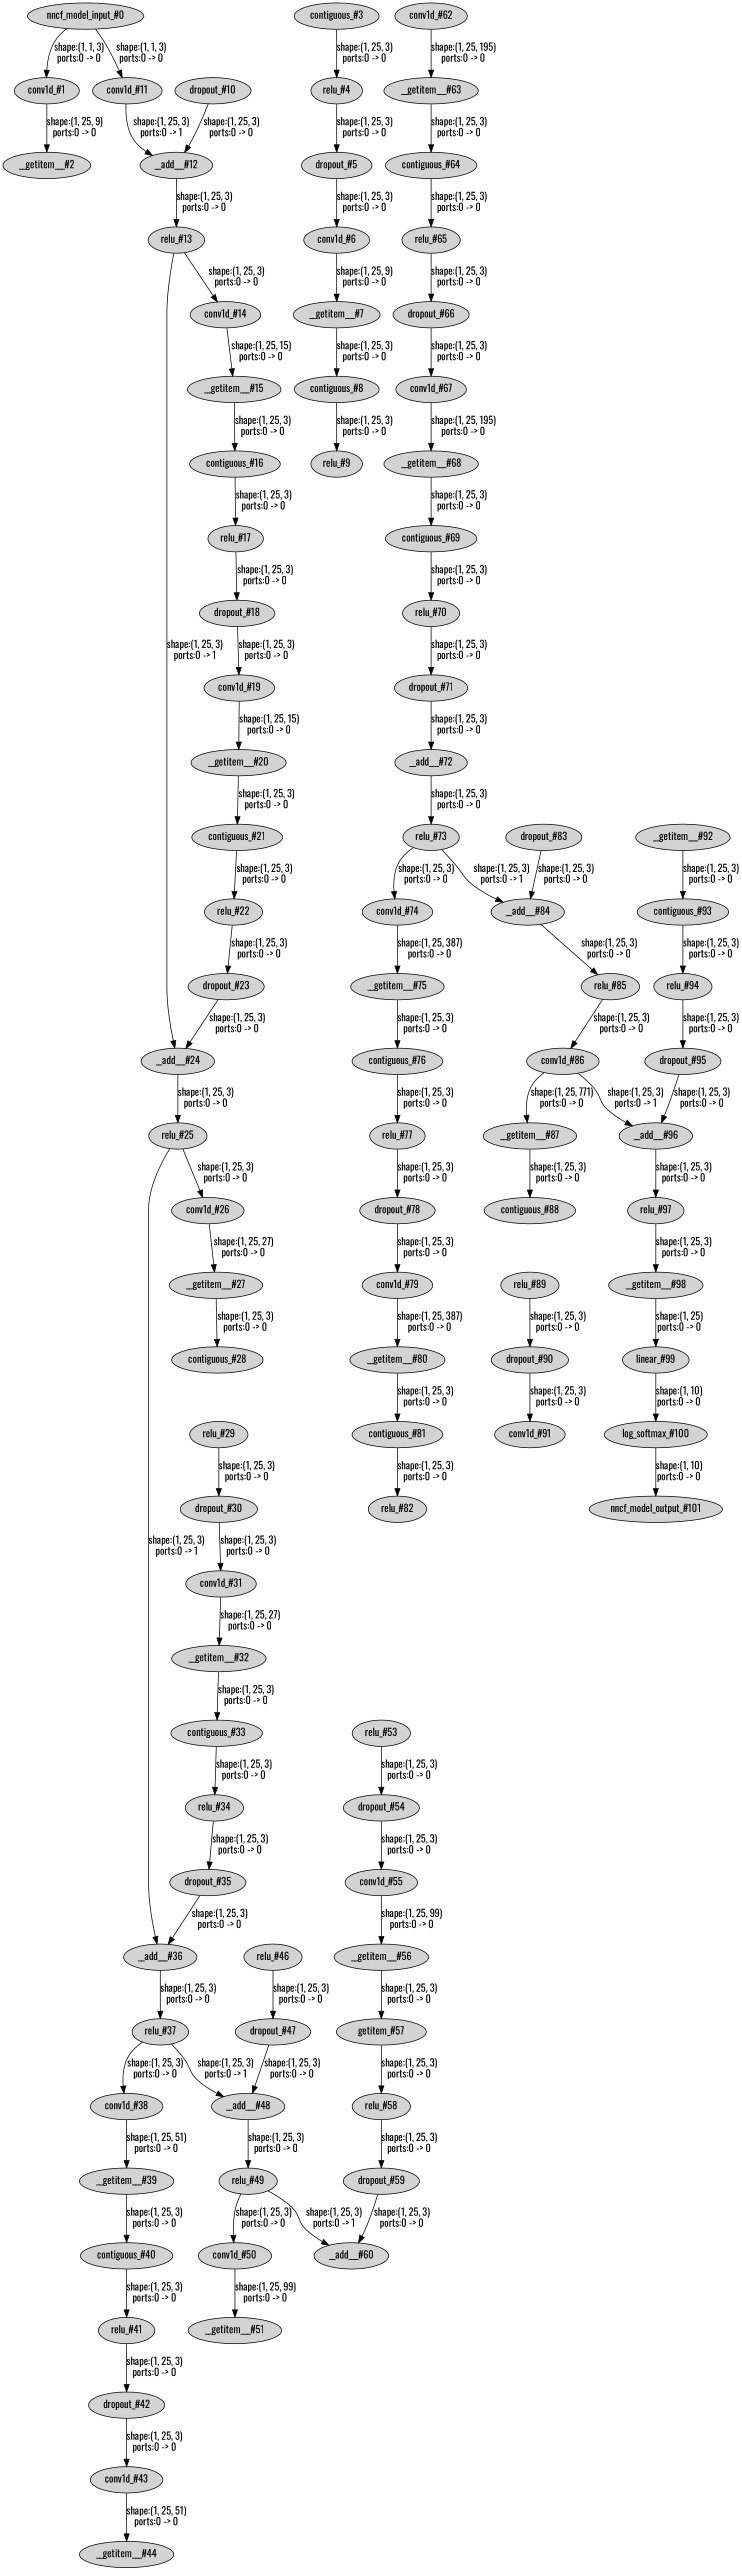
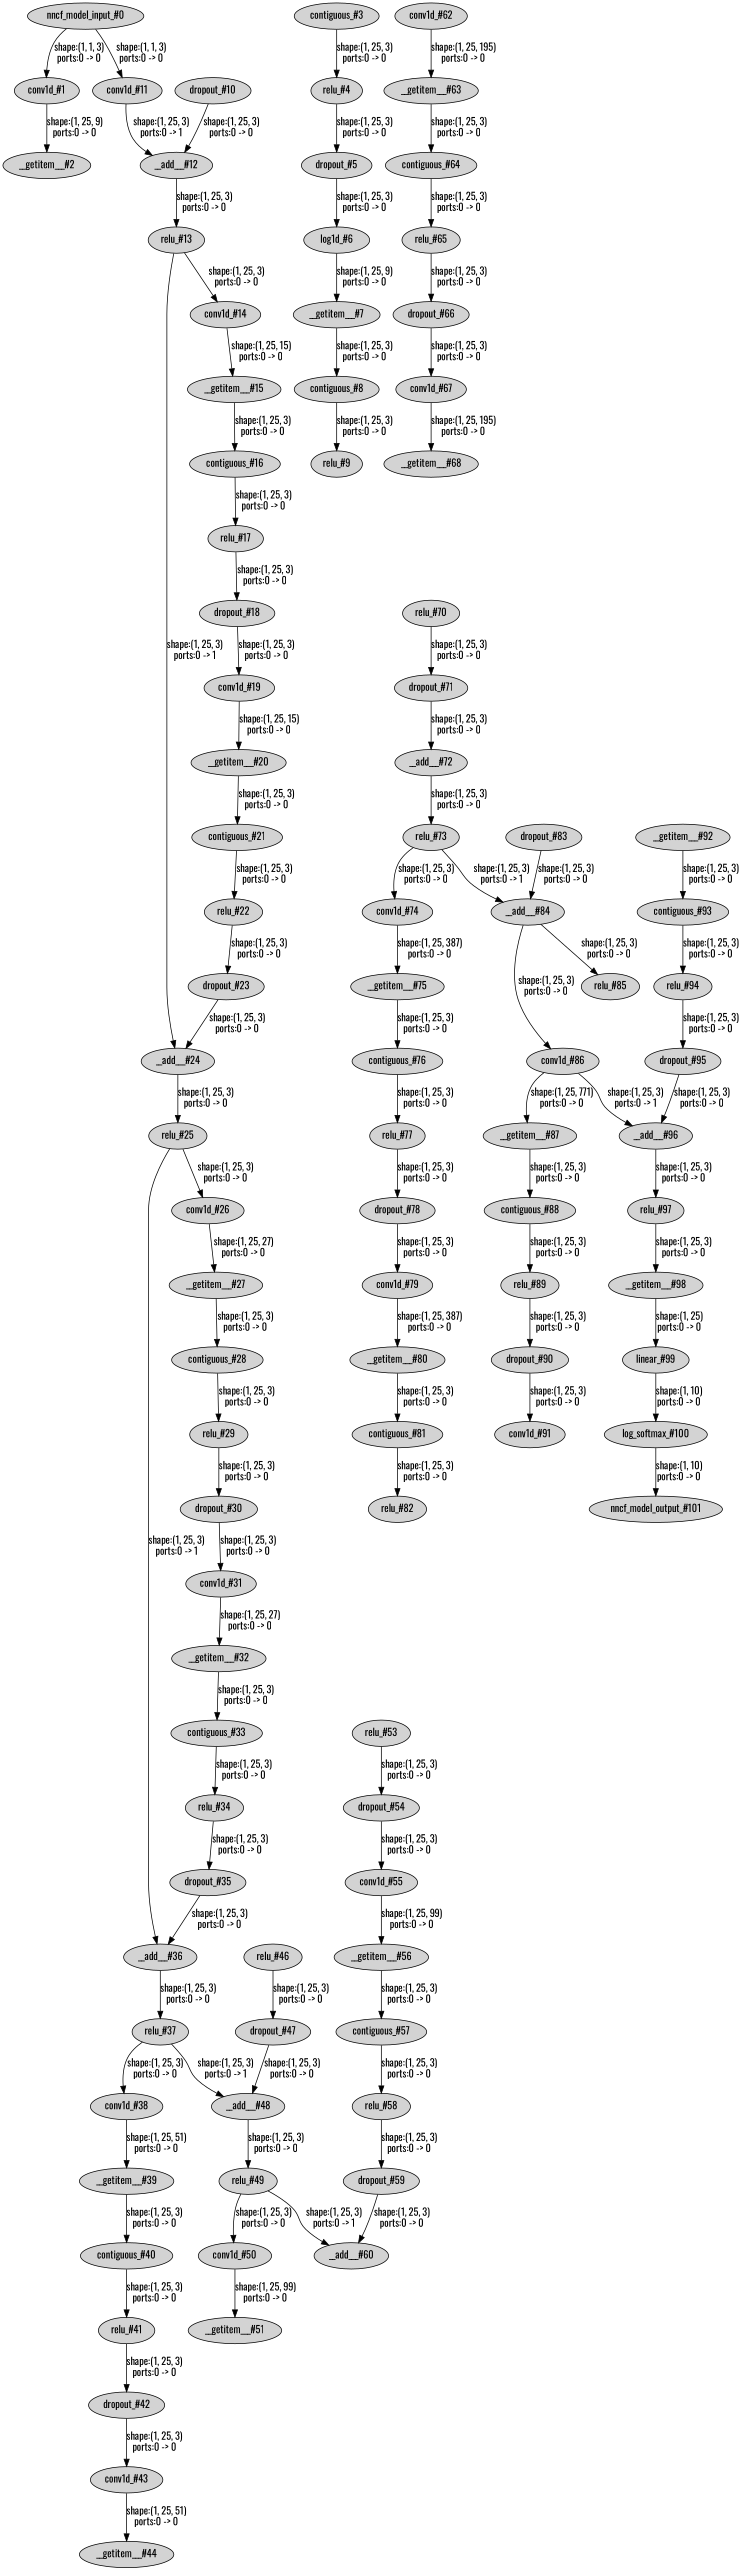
(337, 240) -> (337, 240)
(431, 539) -> none
(589, 1021) -> (516, 988)
none -> (530, 1244)
none -> (218, 1394)
(381, 2032) -> (381, 2032)
